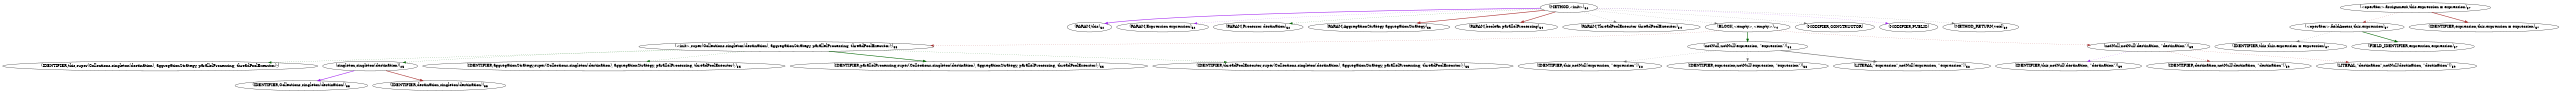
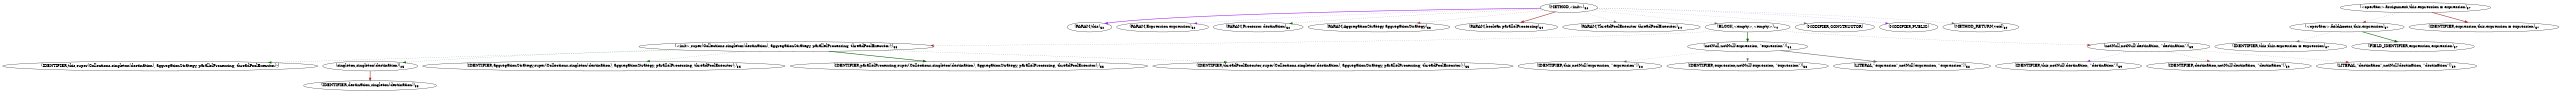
(1482, 16) -> (1482, 16)
(301, 86) -> none
